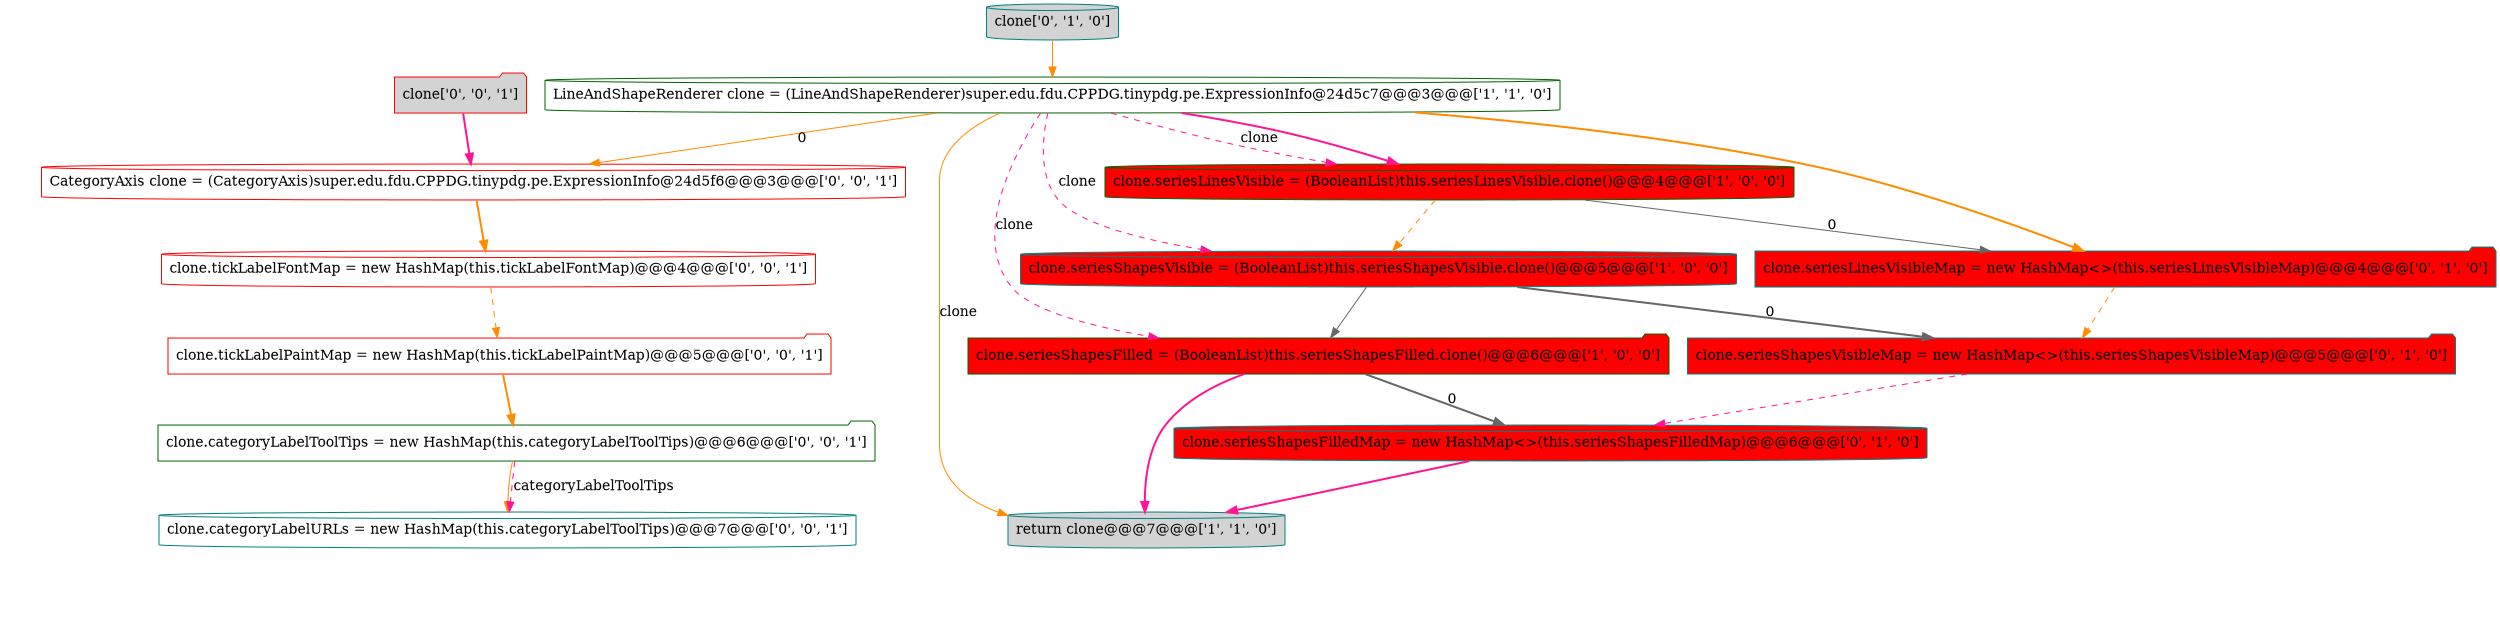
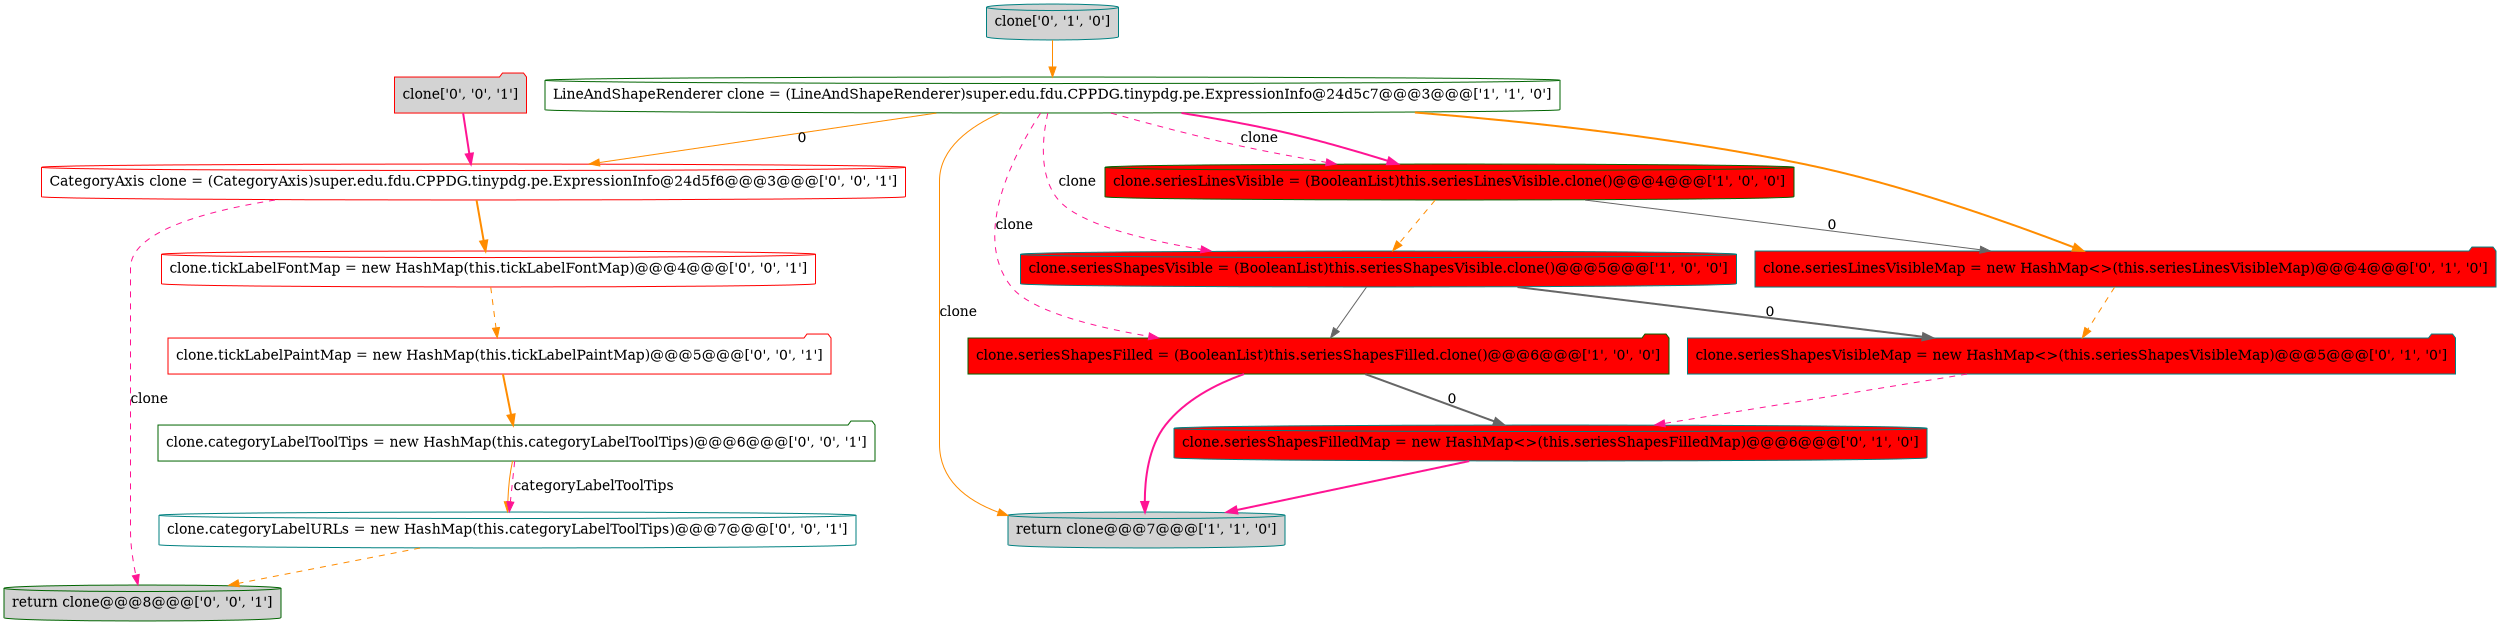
none -> (142, 603)
